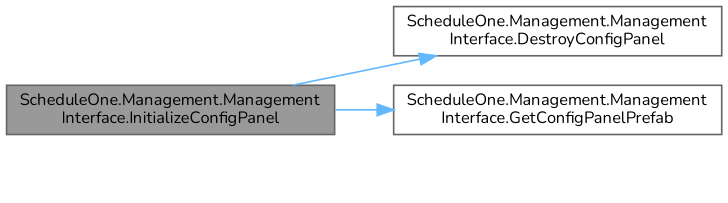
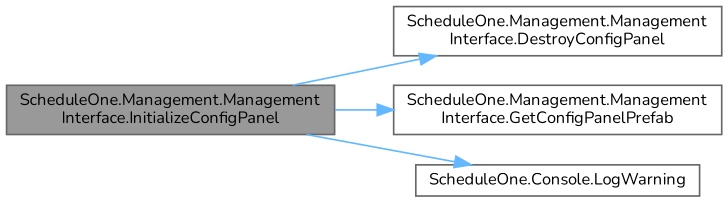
none -> (558, 180)
